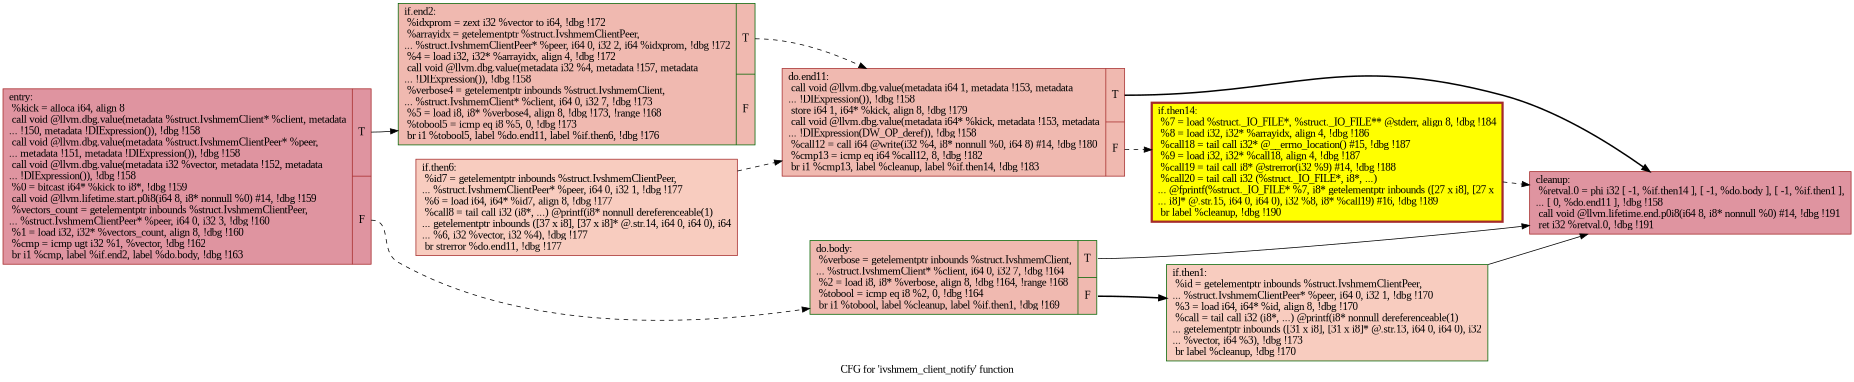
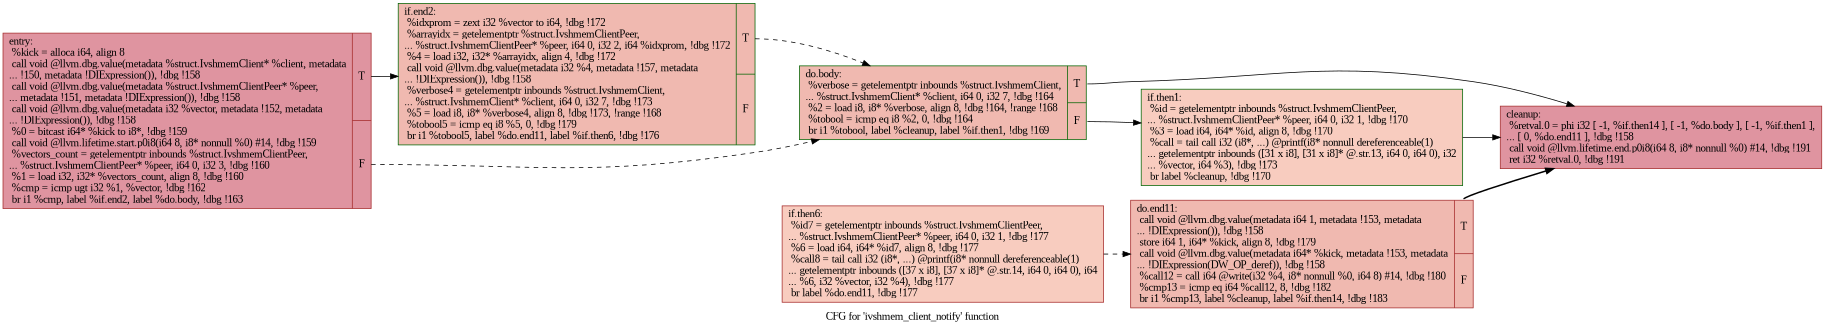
(809, 46) -> (810, 46)
(490, 125) -> (490, 125)
(1327, 162) -> none
(492, 247) -> (853, 293)
(1128, 297) -> (1110, 122)
